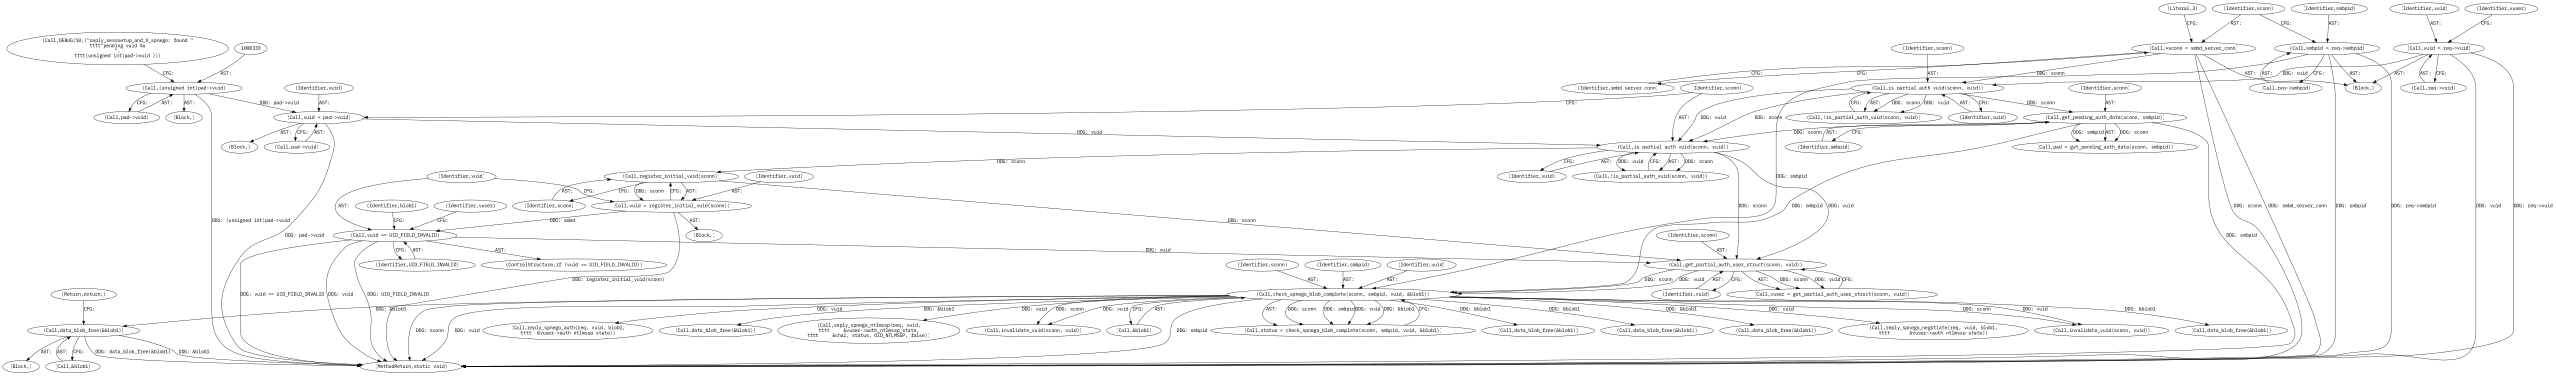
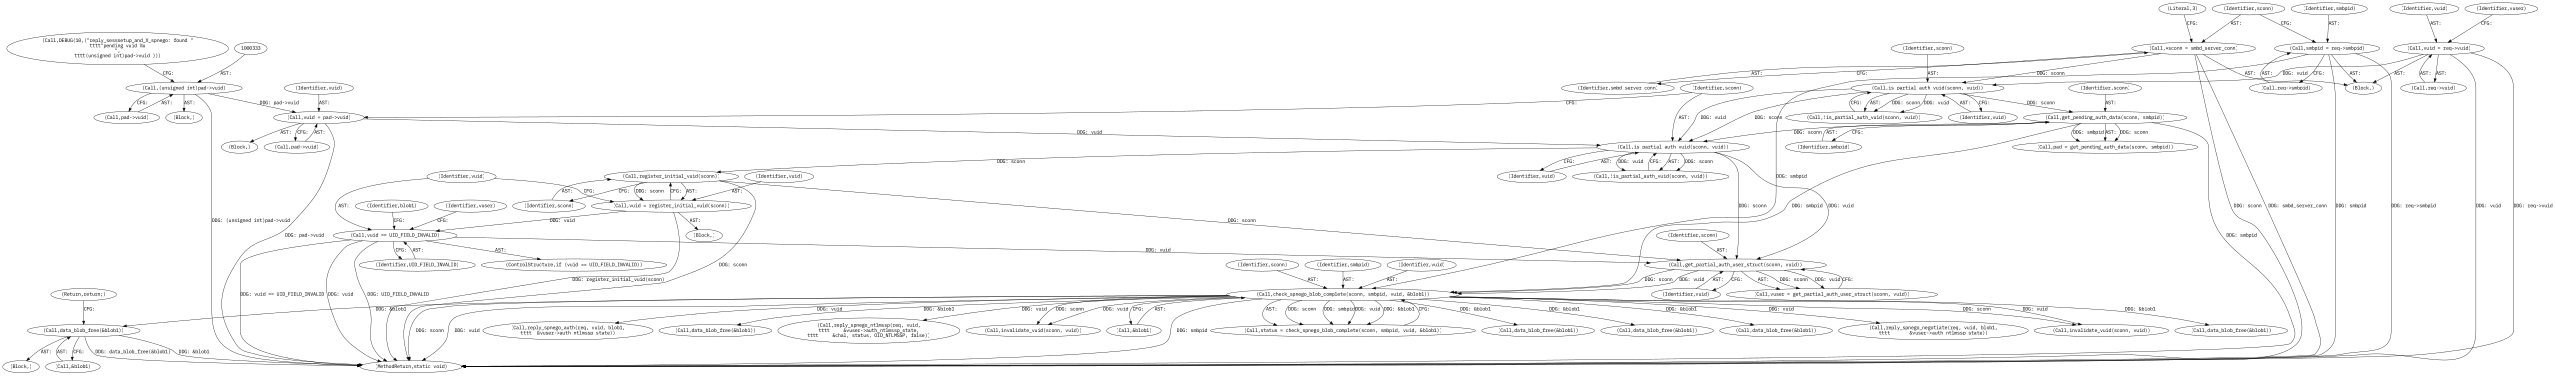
(1758, 73) -> (1758, 73)
(2443, 73) -> (2443, 73)
(562, 221) -> (562, 221)
none -> (600, 289)
